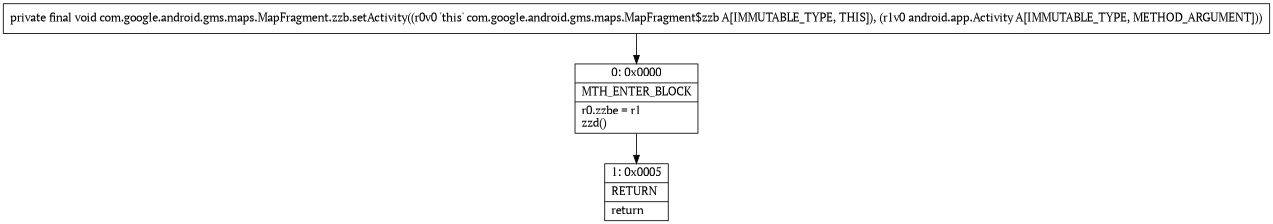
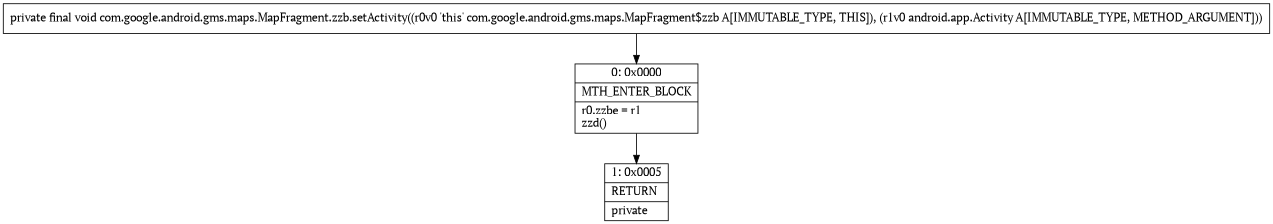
(628, 211) -> (629, 211)
